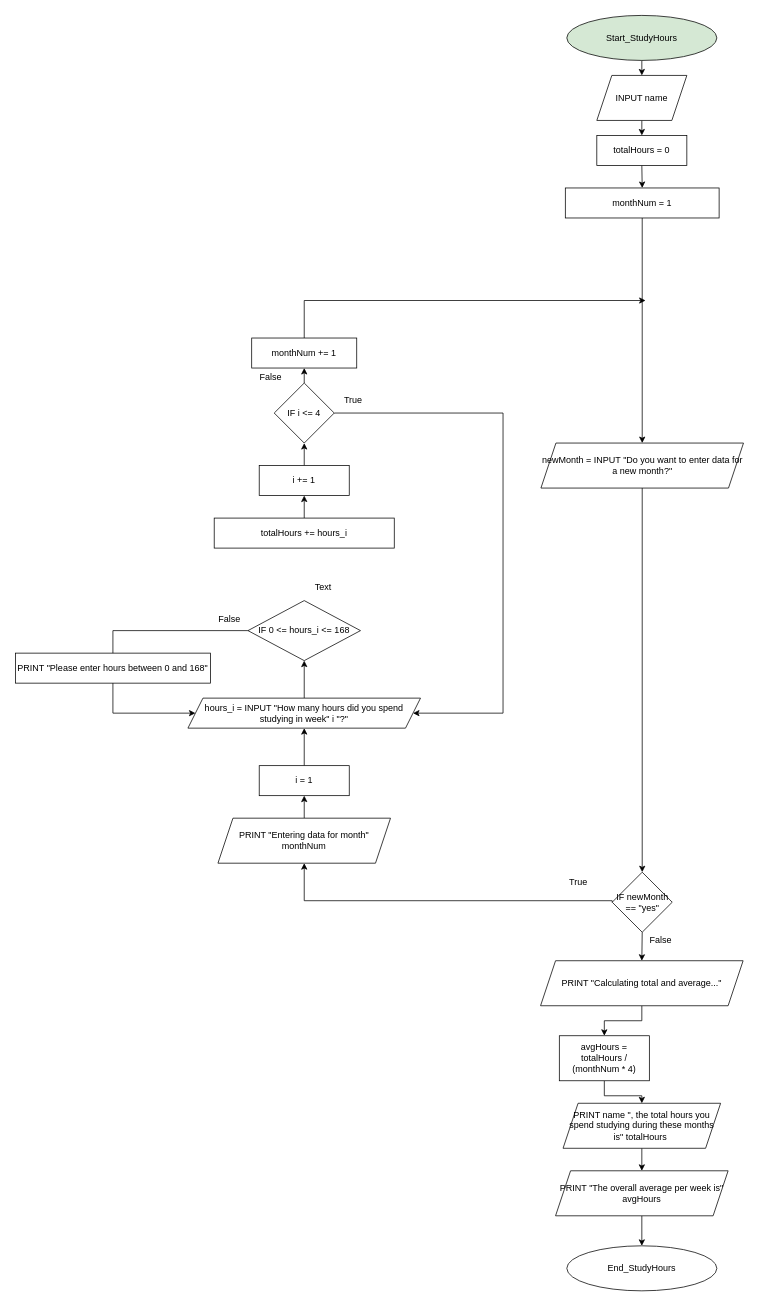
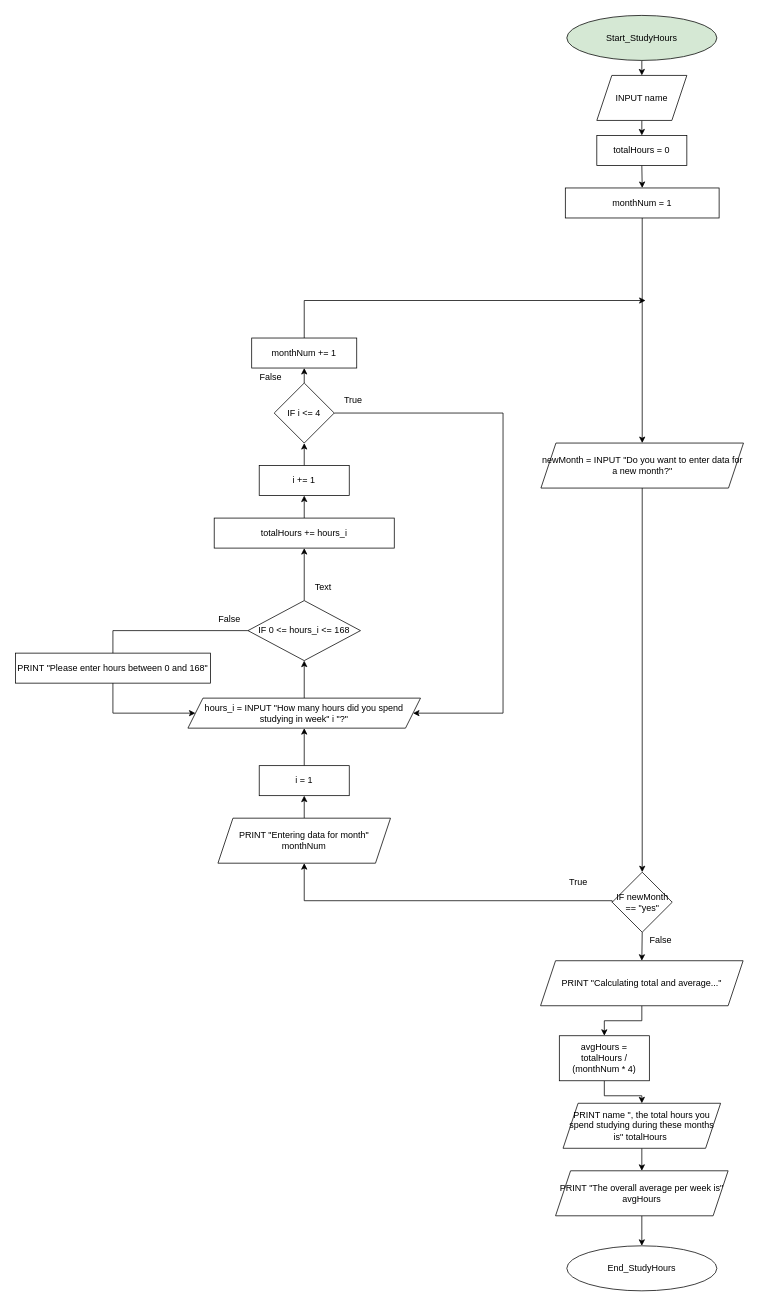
none -> (304, 577)
